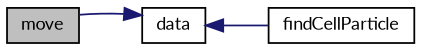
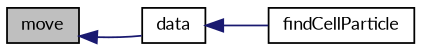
(102, 14) -> (119, 37)
